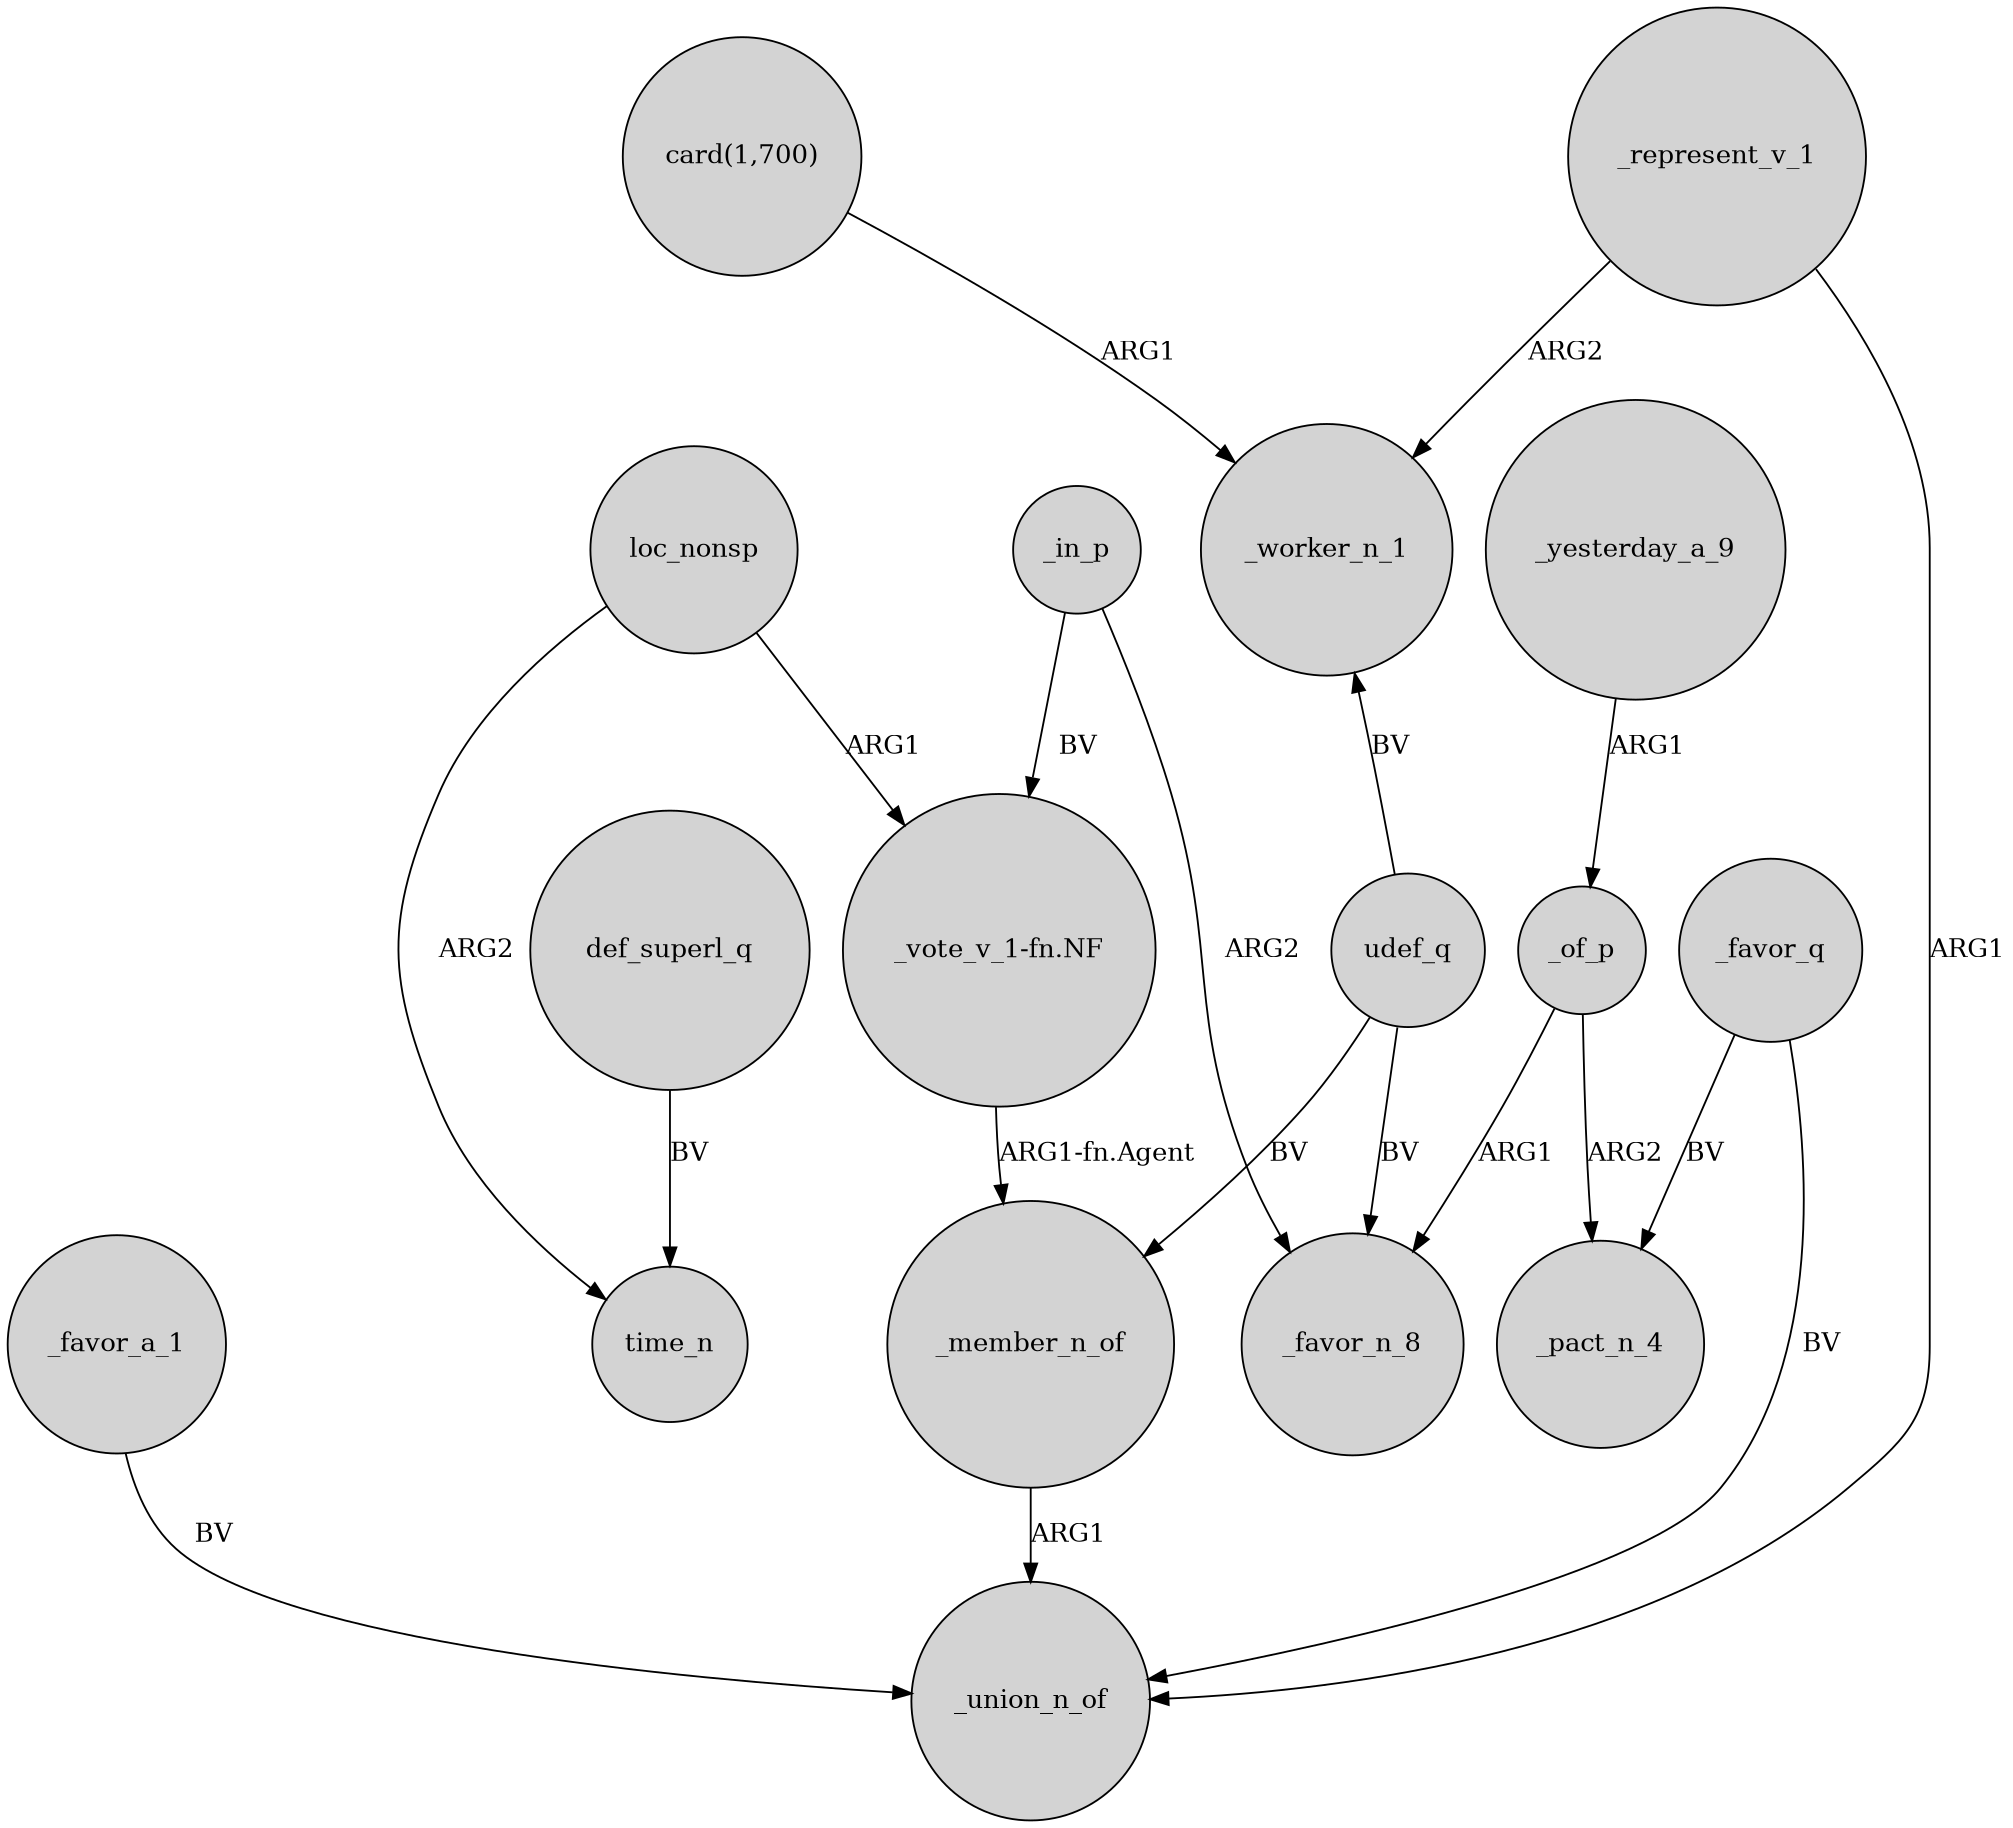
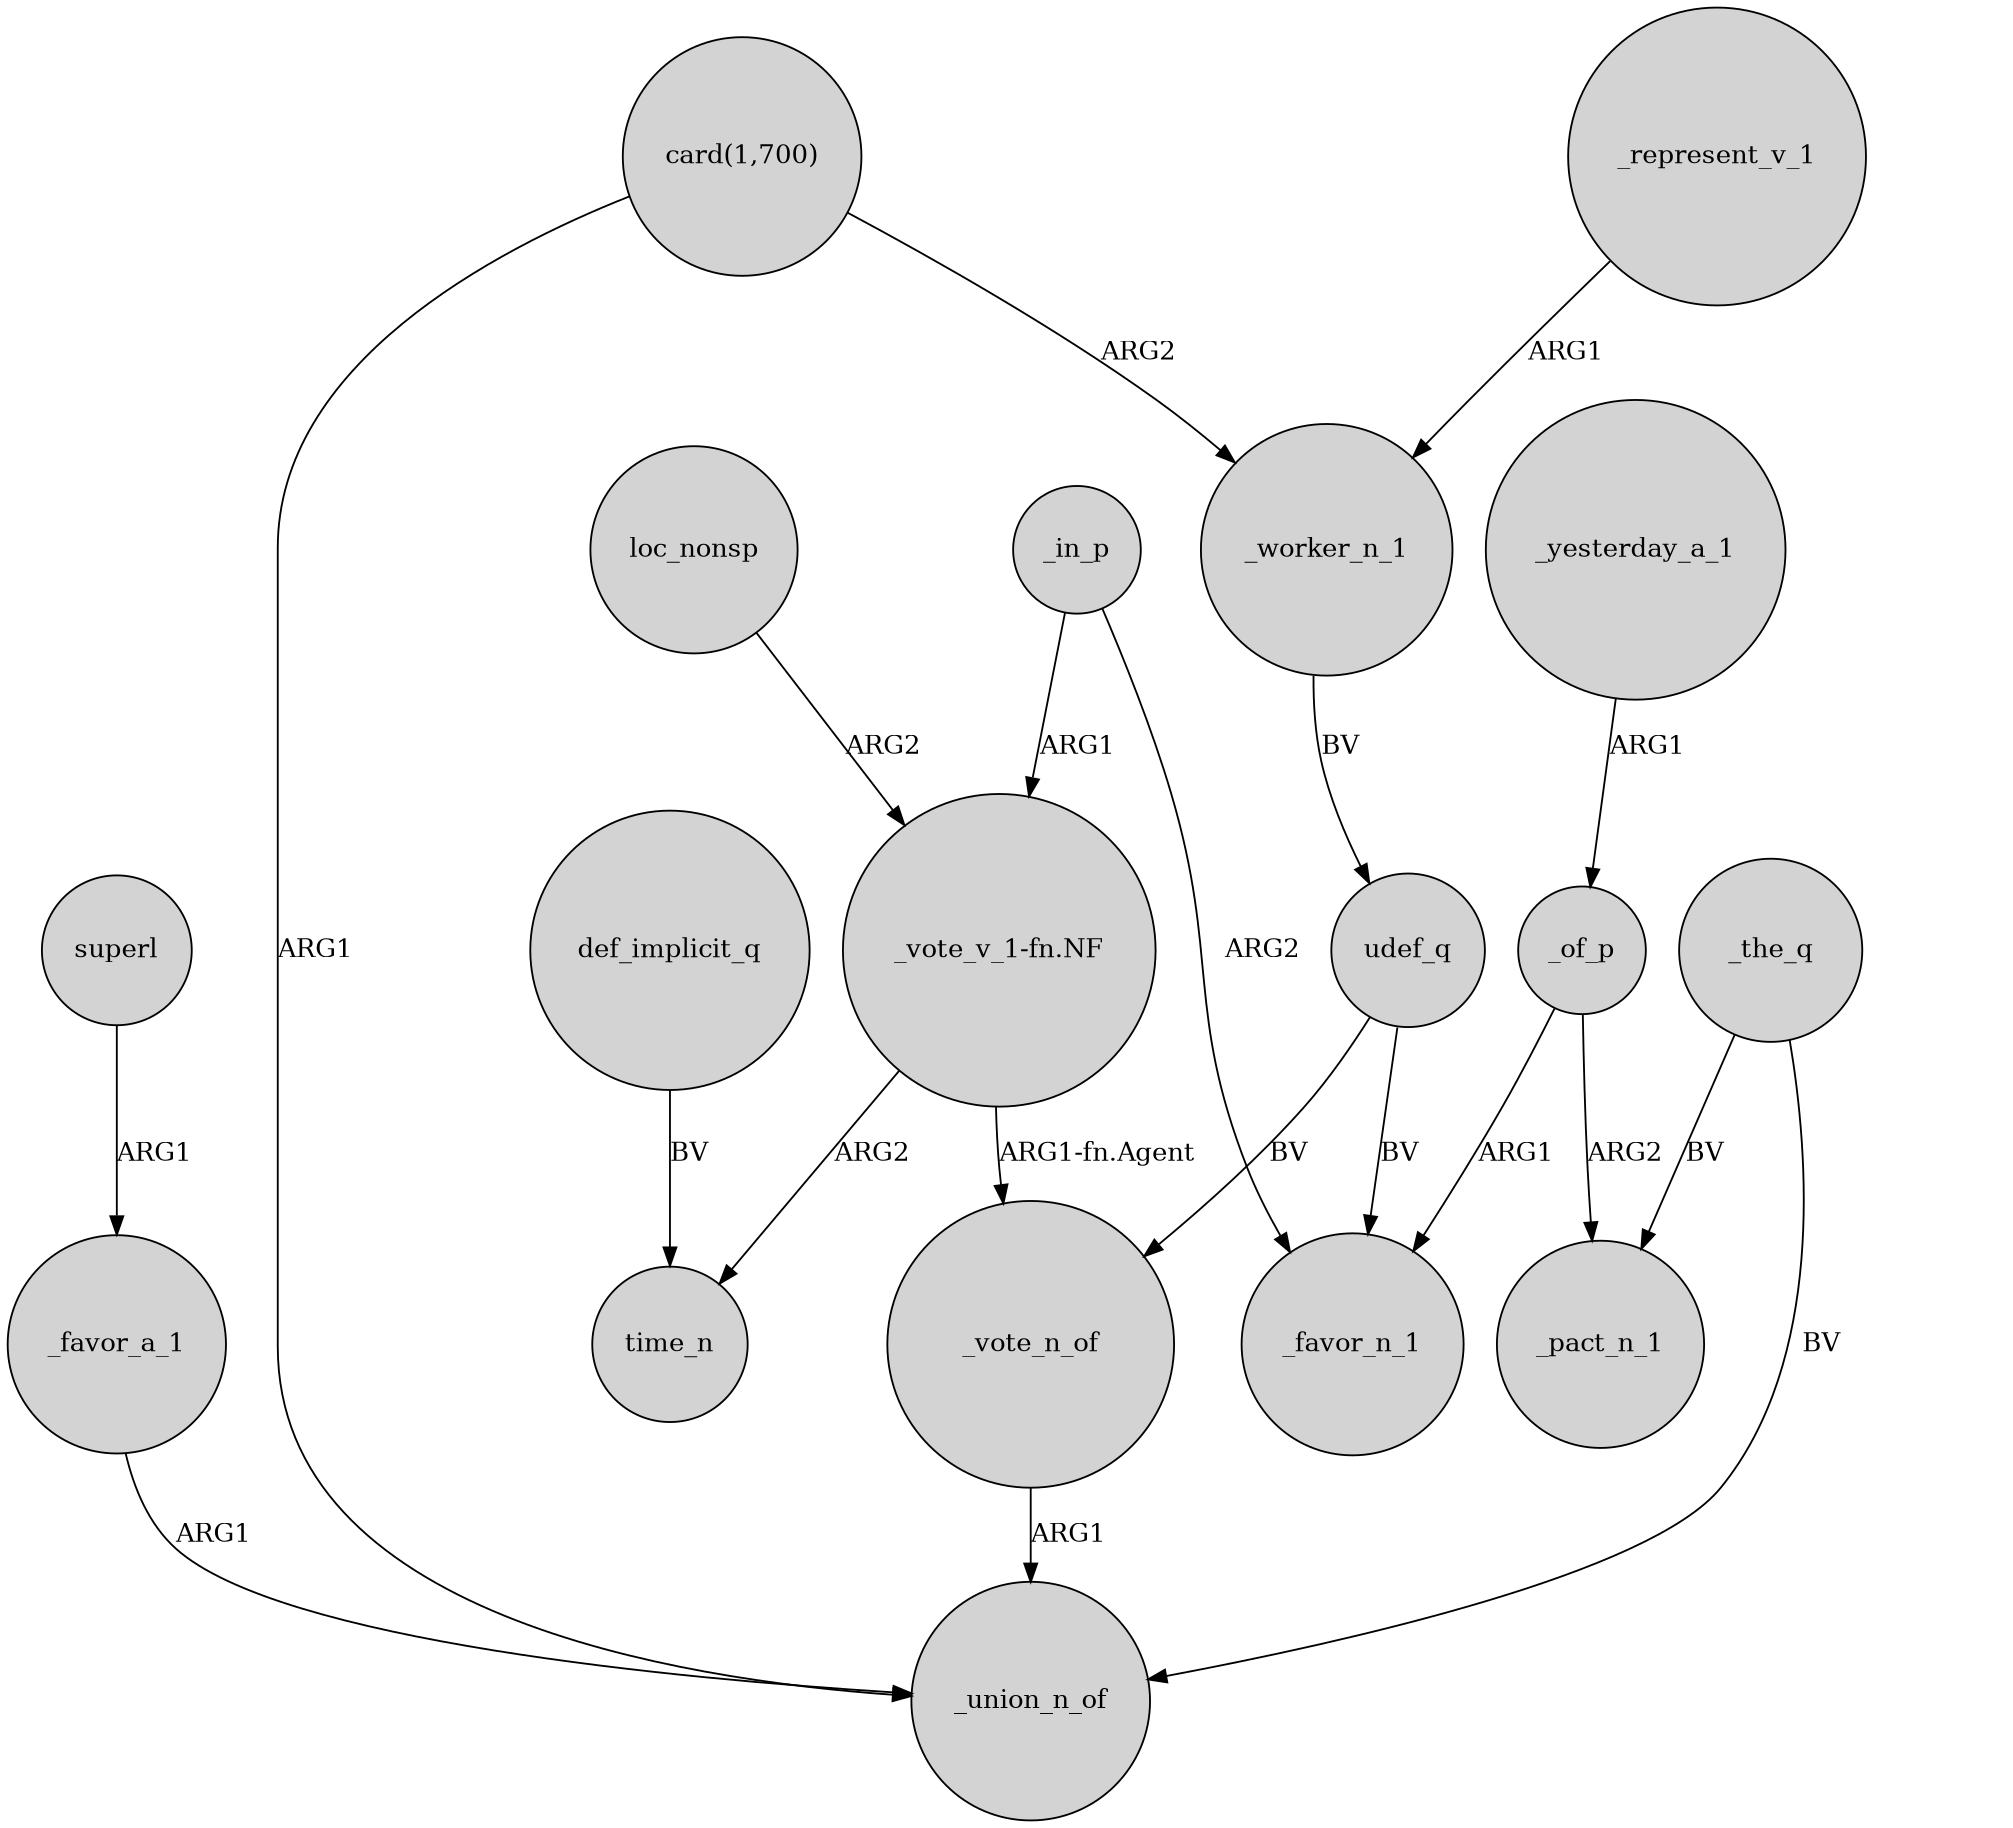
(1139, 353) -> (1139, 353)
(1566, 353) -> (1566, 353)
(1636, 550) -> (1636, 550)
(884, 747) -> (884, 747)
(1078, 747) -> (1078, 747)
(1377, 783) -> (1324, 774)
(399, 942) -> (815, 1170)
none -> (117, 950)
(670, 950) -> (670, 950)
(1771, 950) -> (1771, 950)
(1930, 1241) -> (278, 1070)
(1031, 1344) -> (1031, 1344)
(1353, 1344) -> (1353, 1344)
(1601, 1344) -> (1601, 1344)
(214, 1535) -> (214, 1535)
